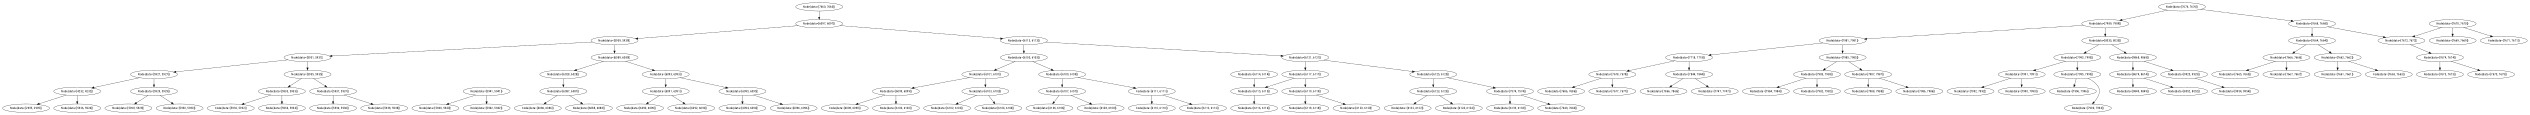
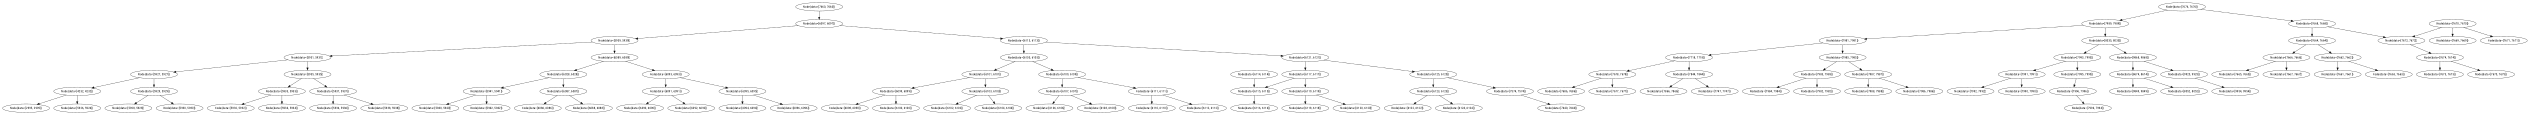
none -> (526, 83)
(2099, 88) -> (2080, 99)
(1510, 108) -> none
